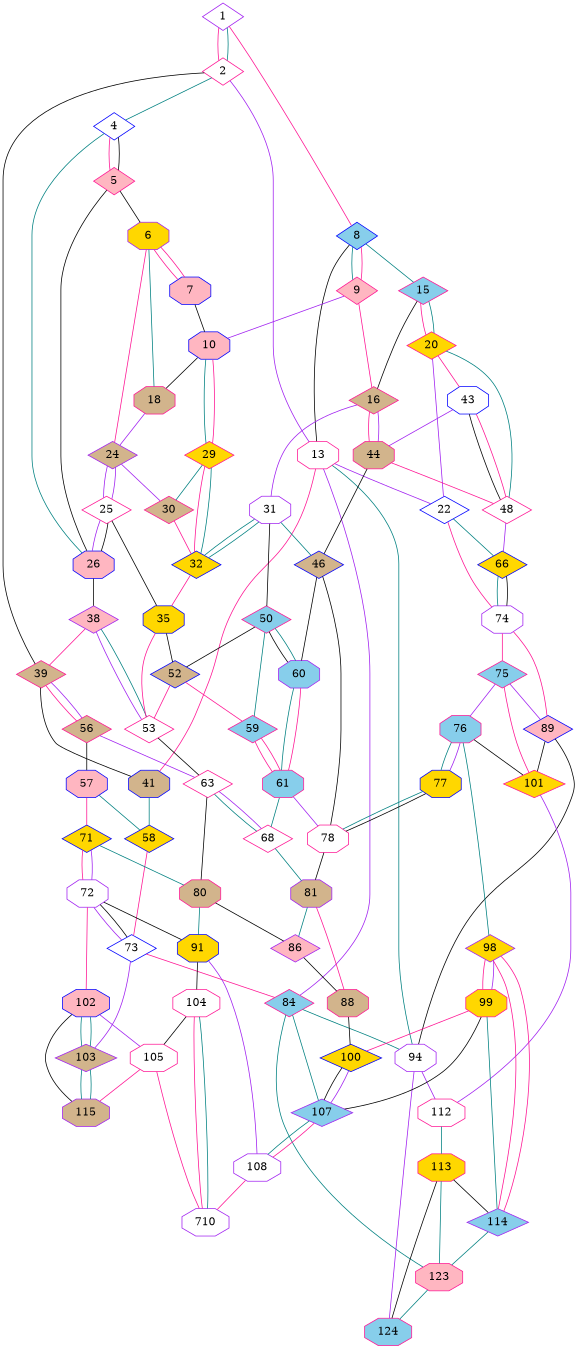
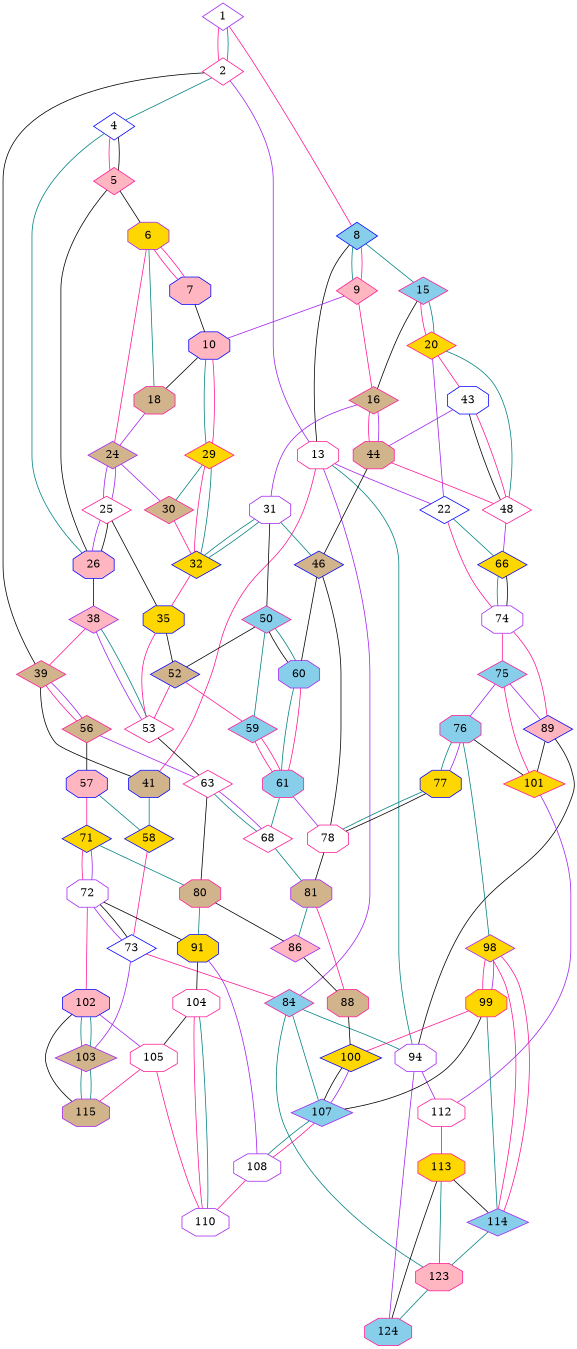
(206, 1222) -> (206, 1222)
